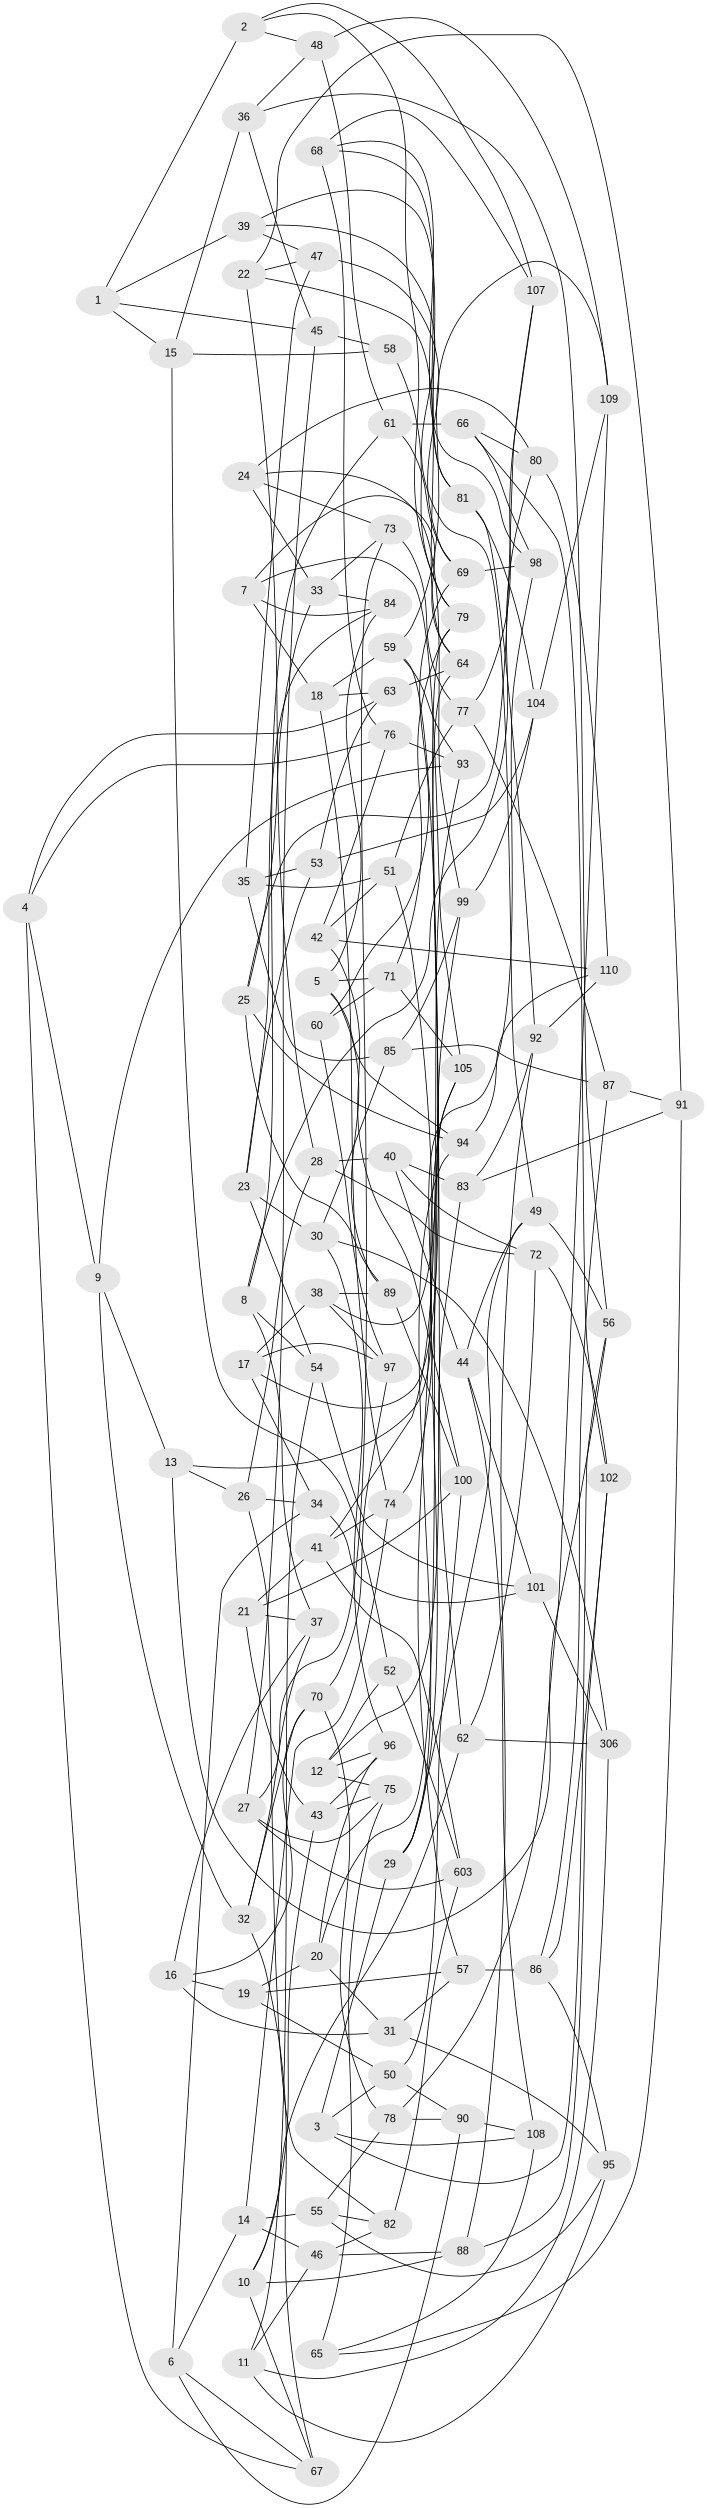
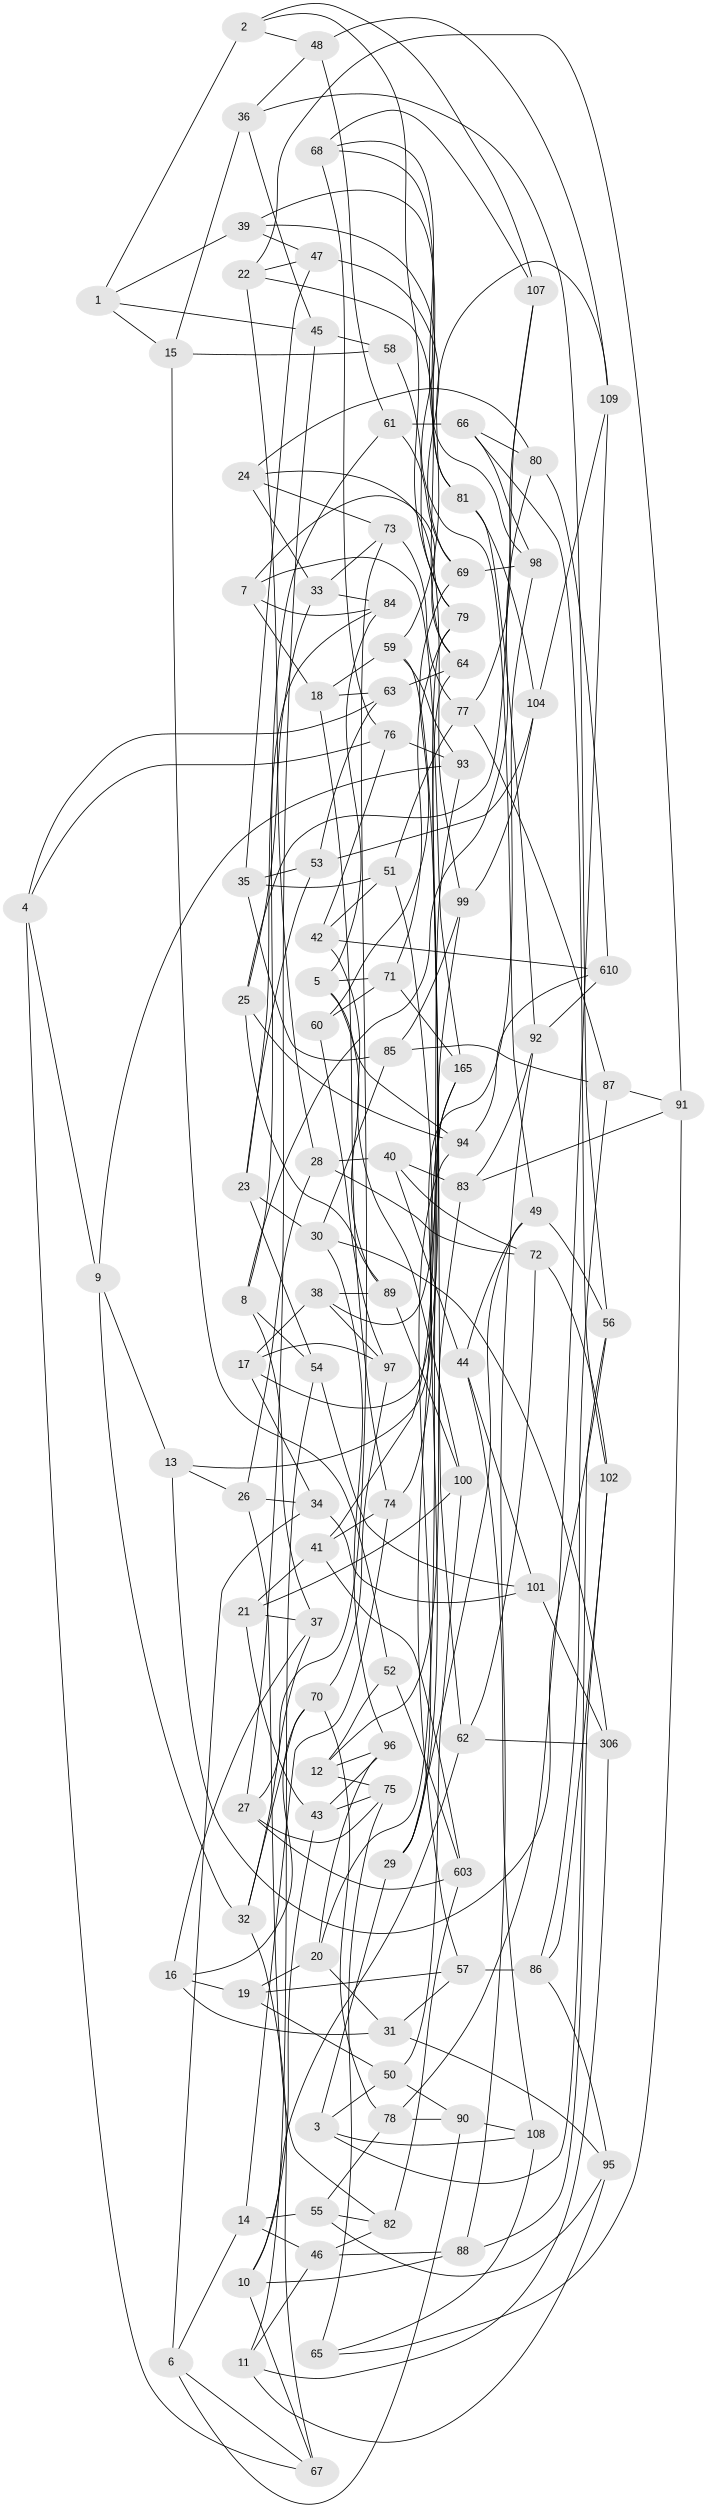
(609, 971) -> (609, 971)
(463, 1069) -> (463, 1069)
